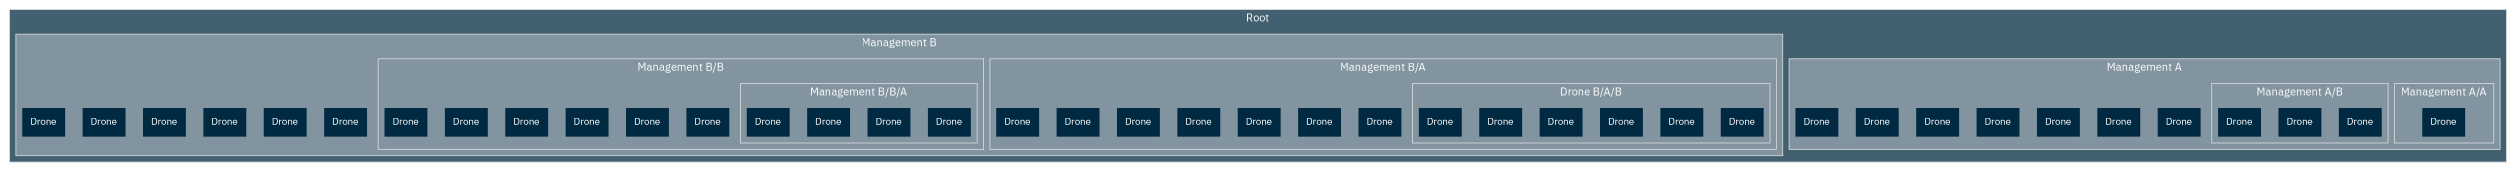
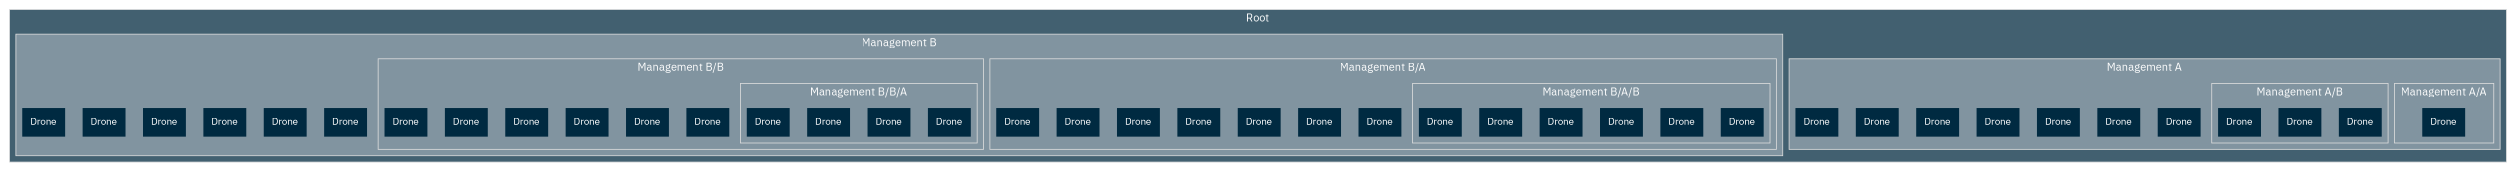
(1591, 93) -> (1591, 93)
